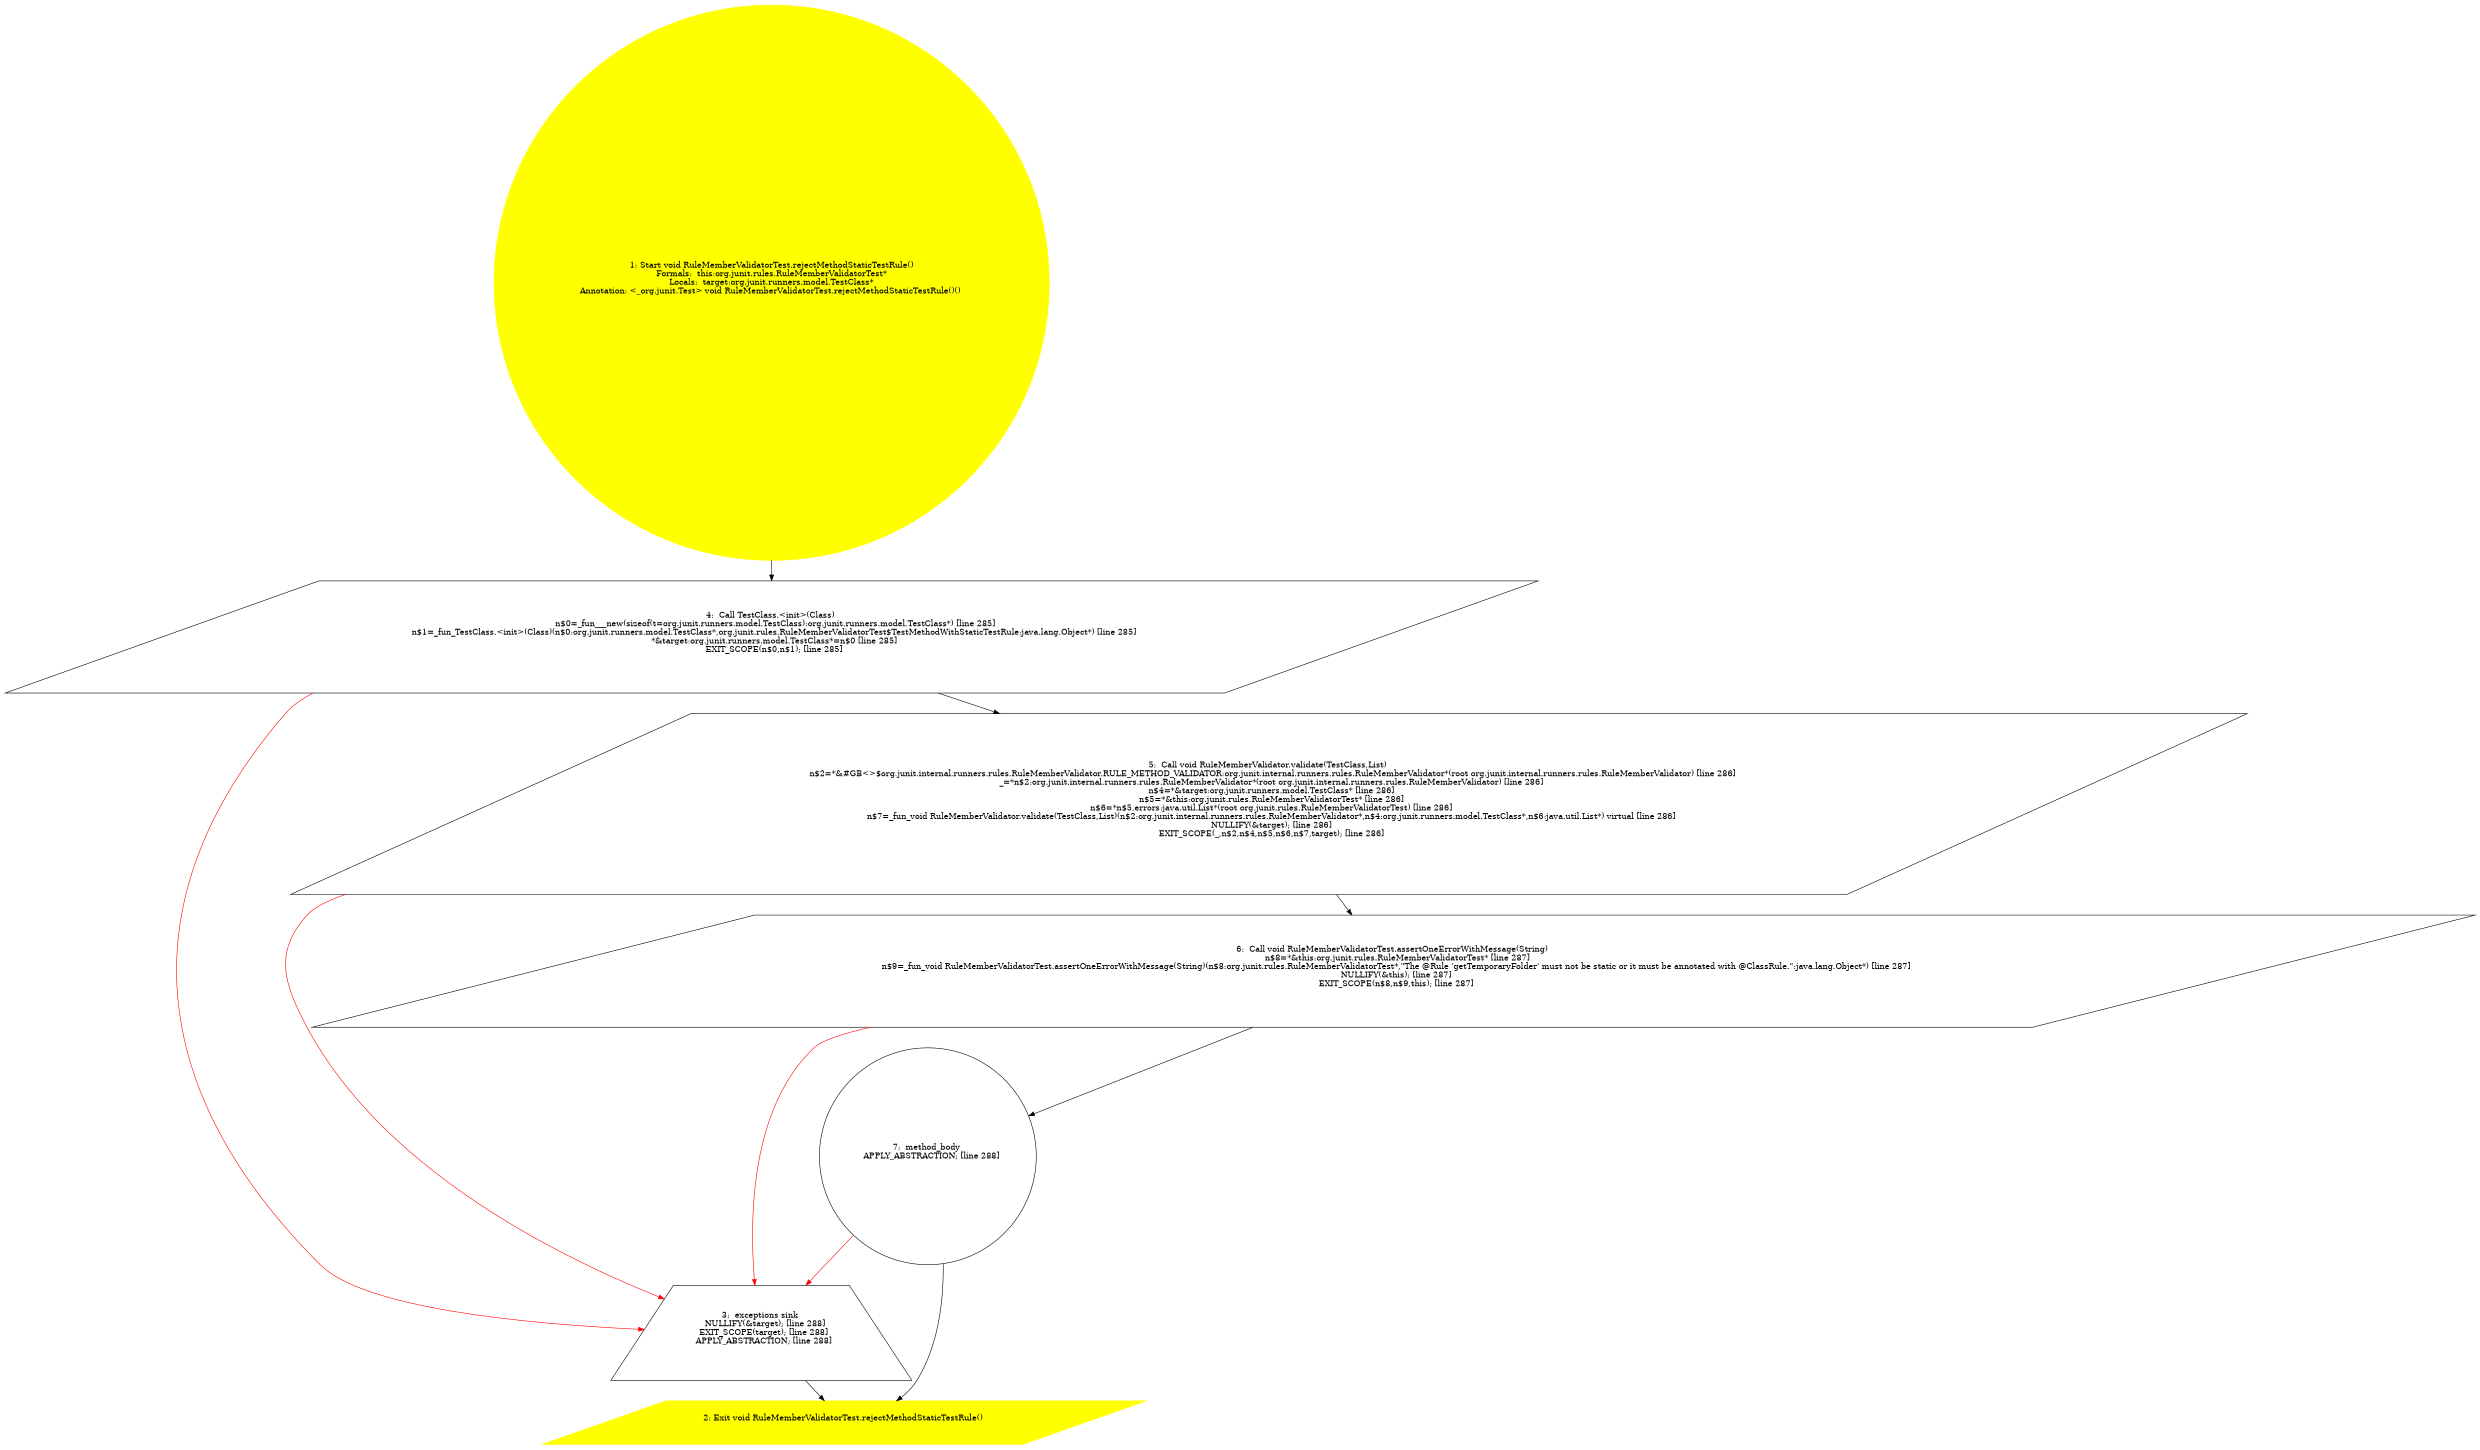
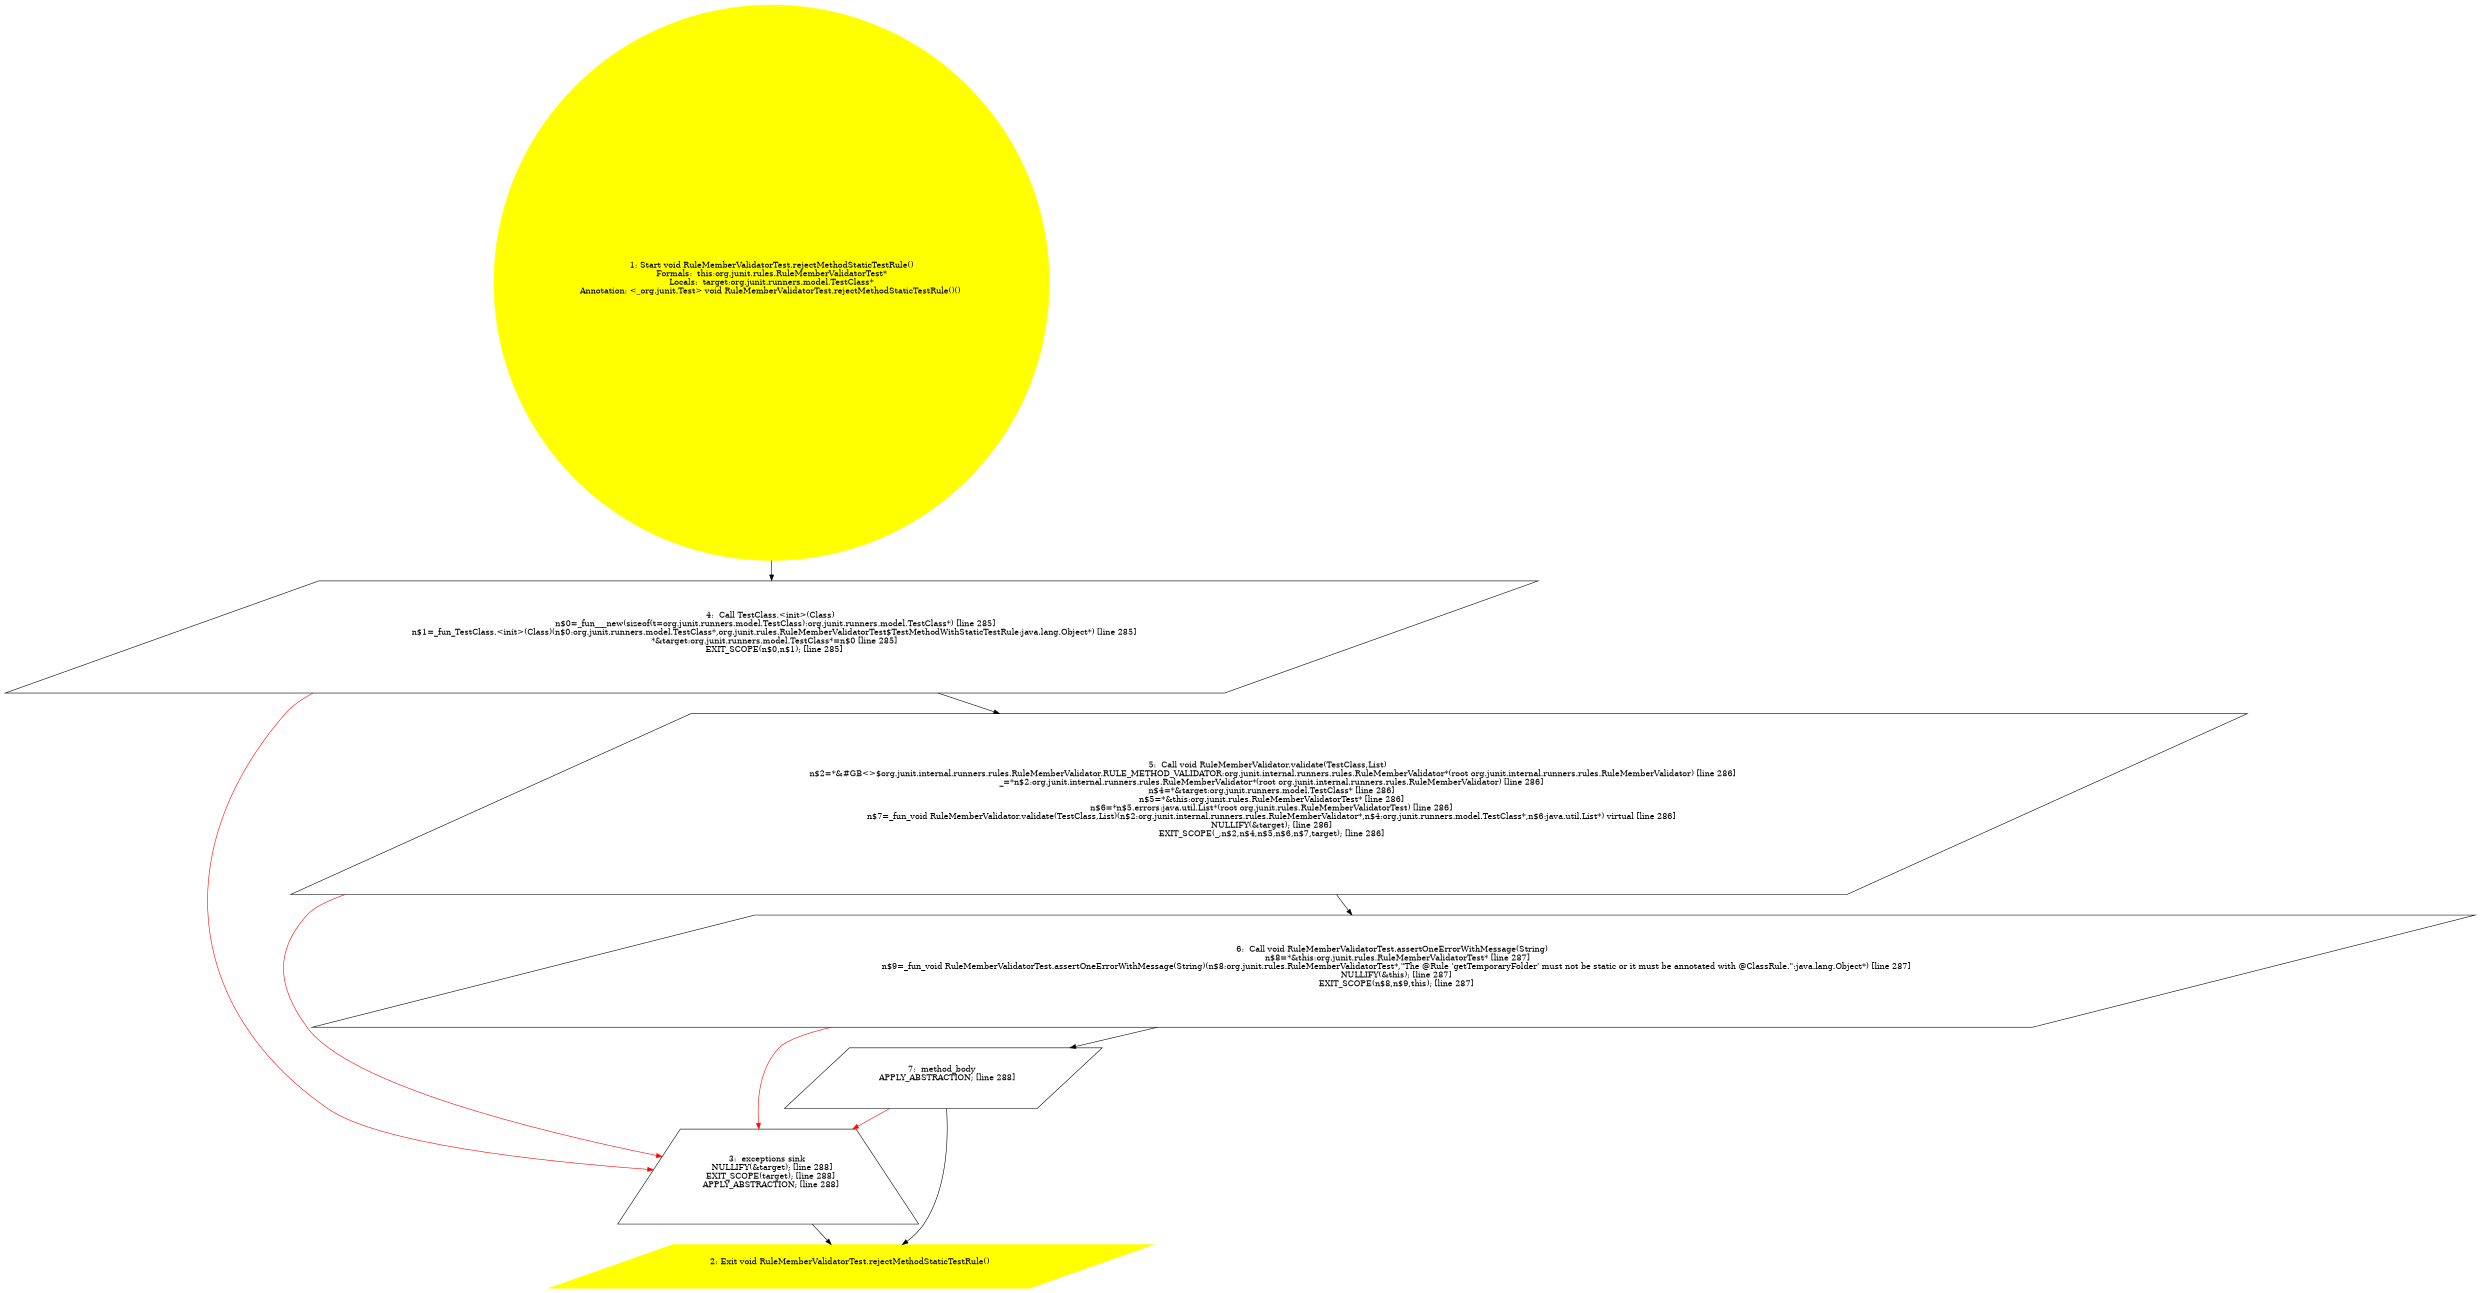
(928, 1156) -> (943, 1078)
